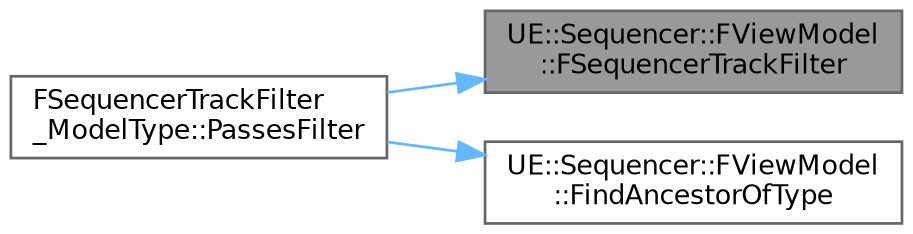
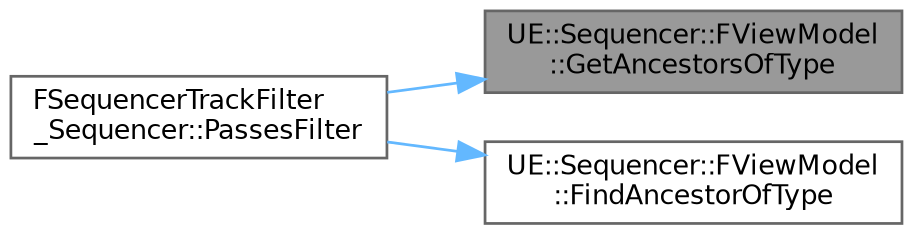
(694, 52) -> (694, 52)
(199, 117) -> (199, 117)
